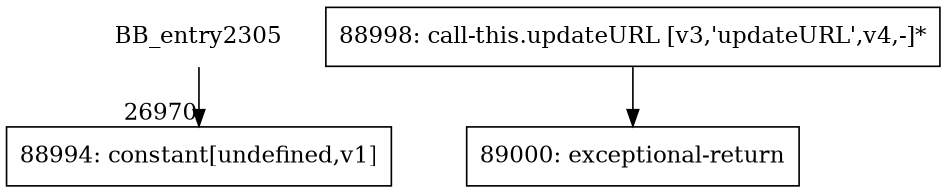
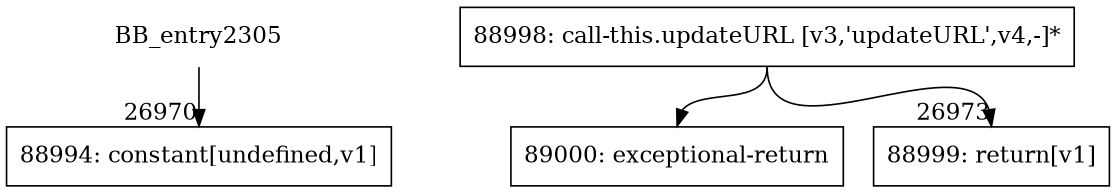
none -> (992, 156)
